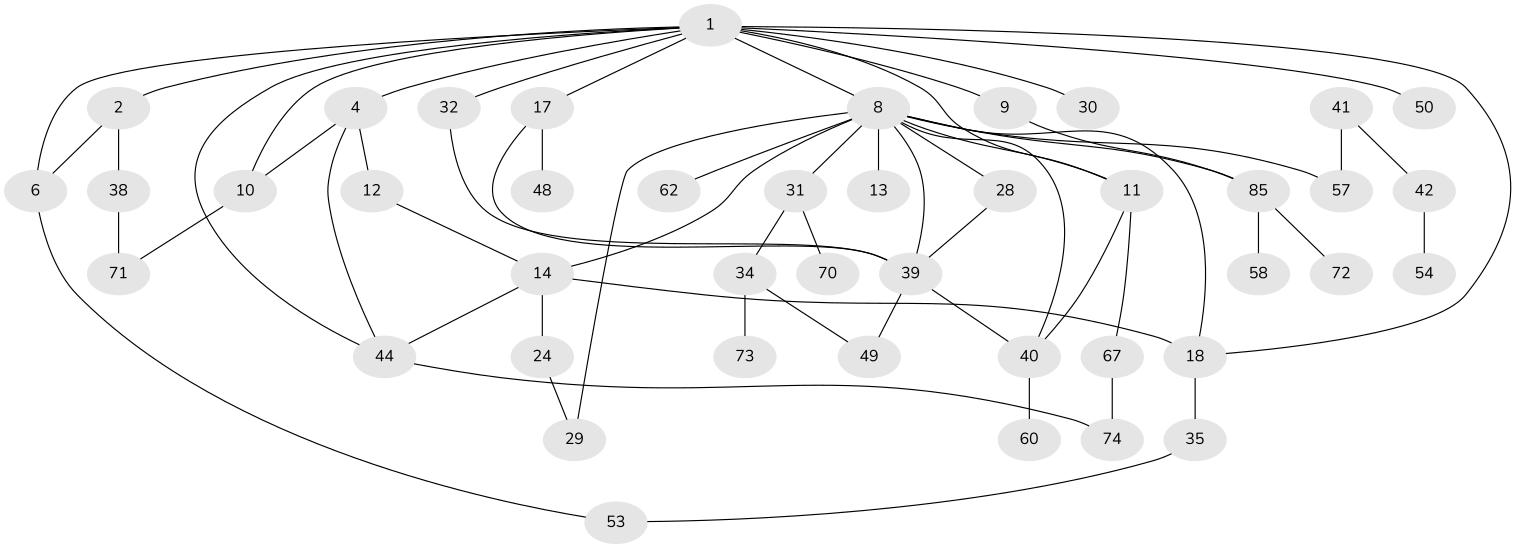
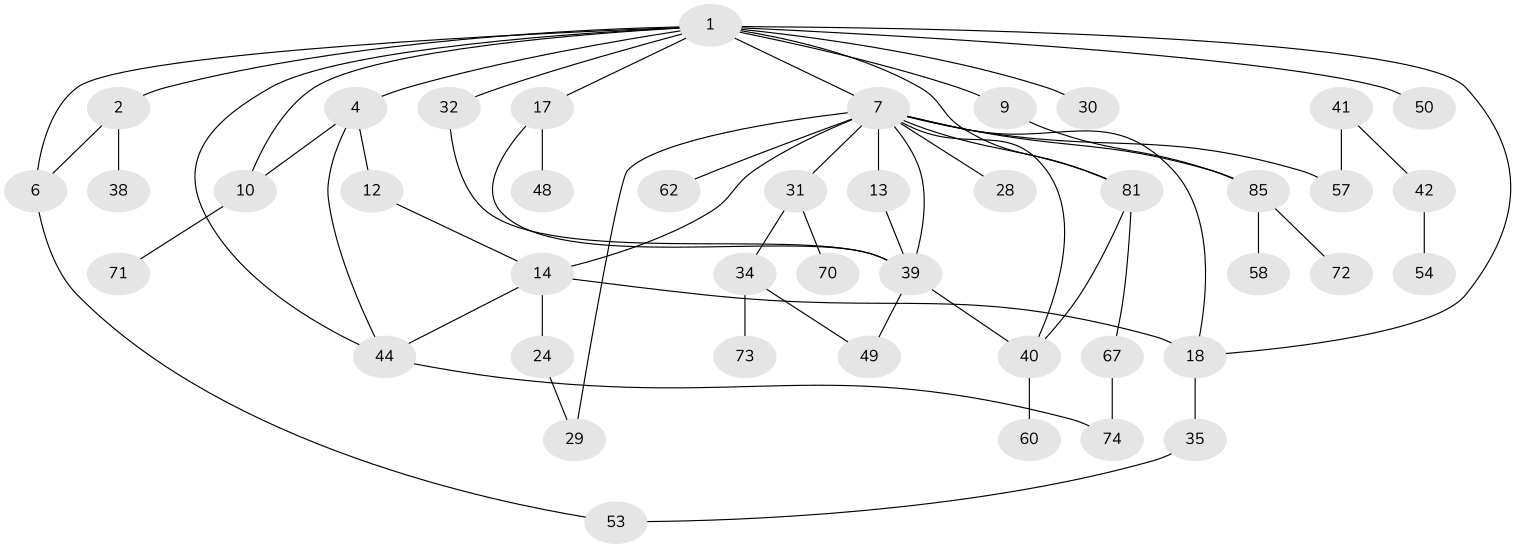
(879, 108) -> (879, 108)
(1132, 191) -> (1132, 191)
(119, 233) -> none
(958, 233) -> (895, 233)
